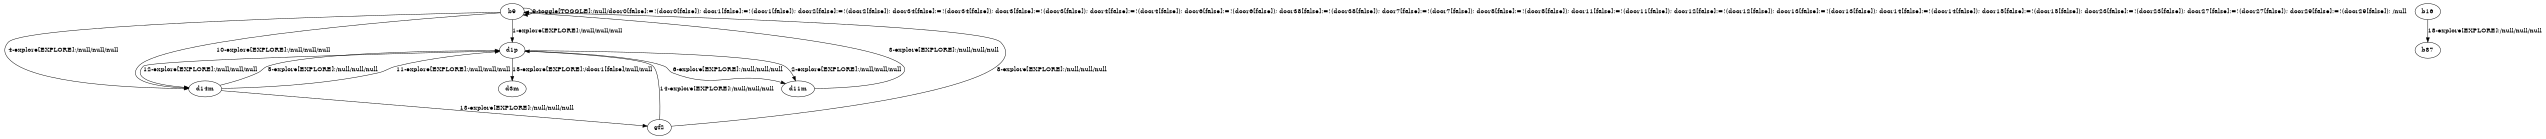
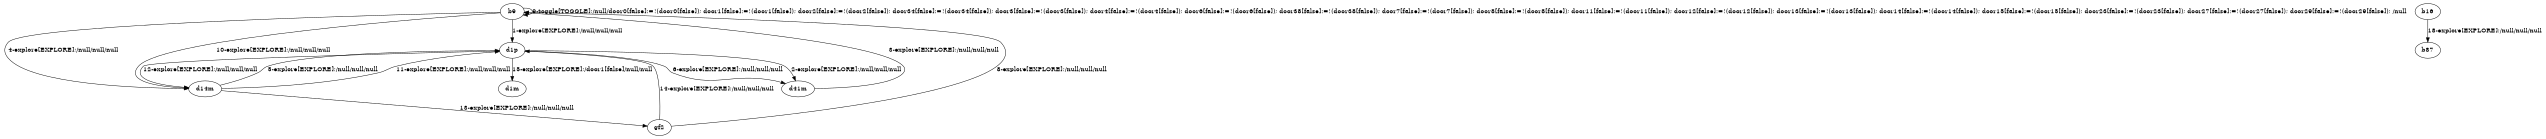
(512, 89) -> (512, 89)
(798, 89) -> (798, 89)
